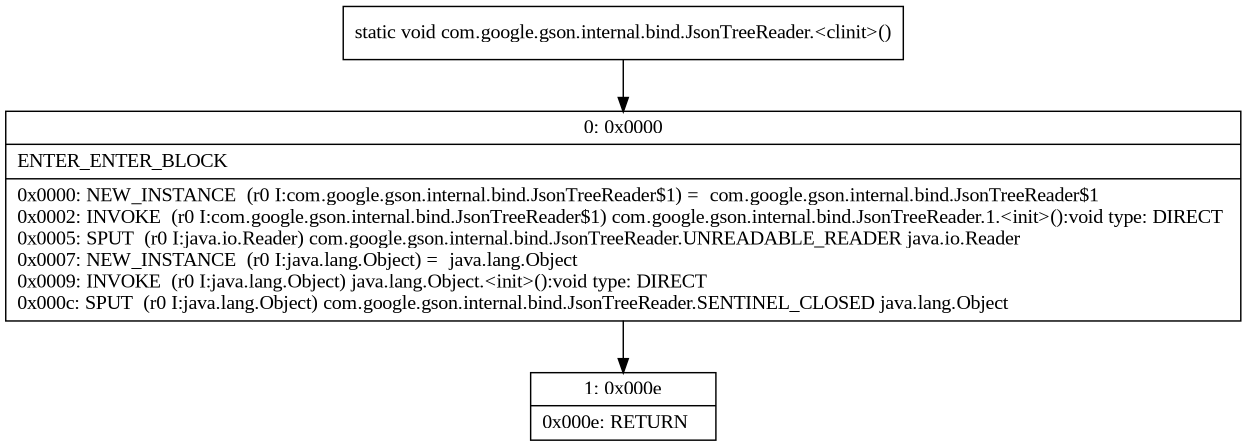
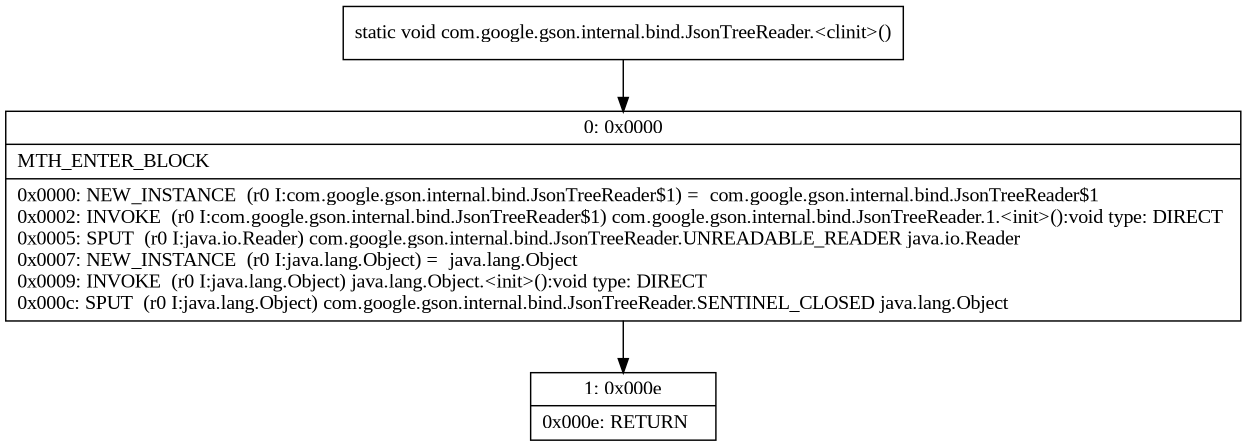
(123, 161) -> (113, 161)
